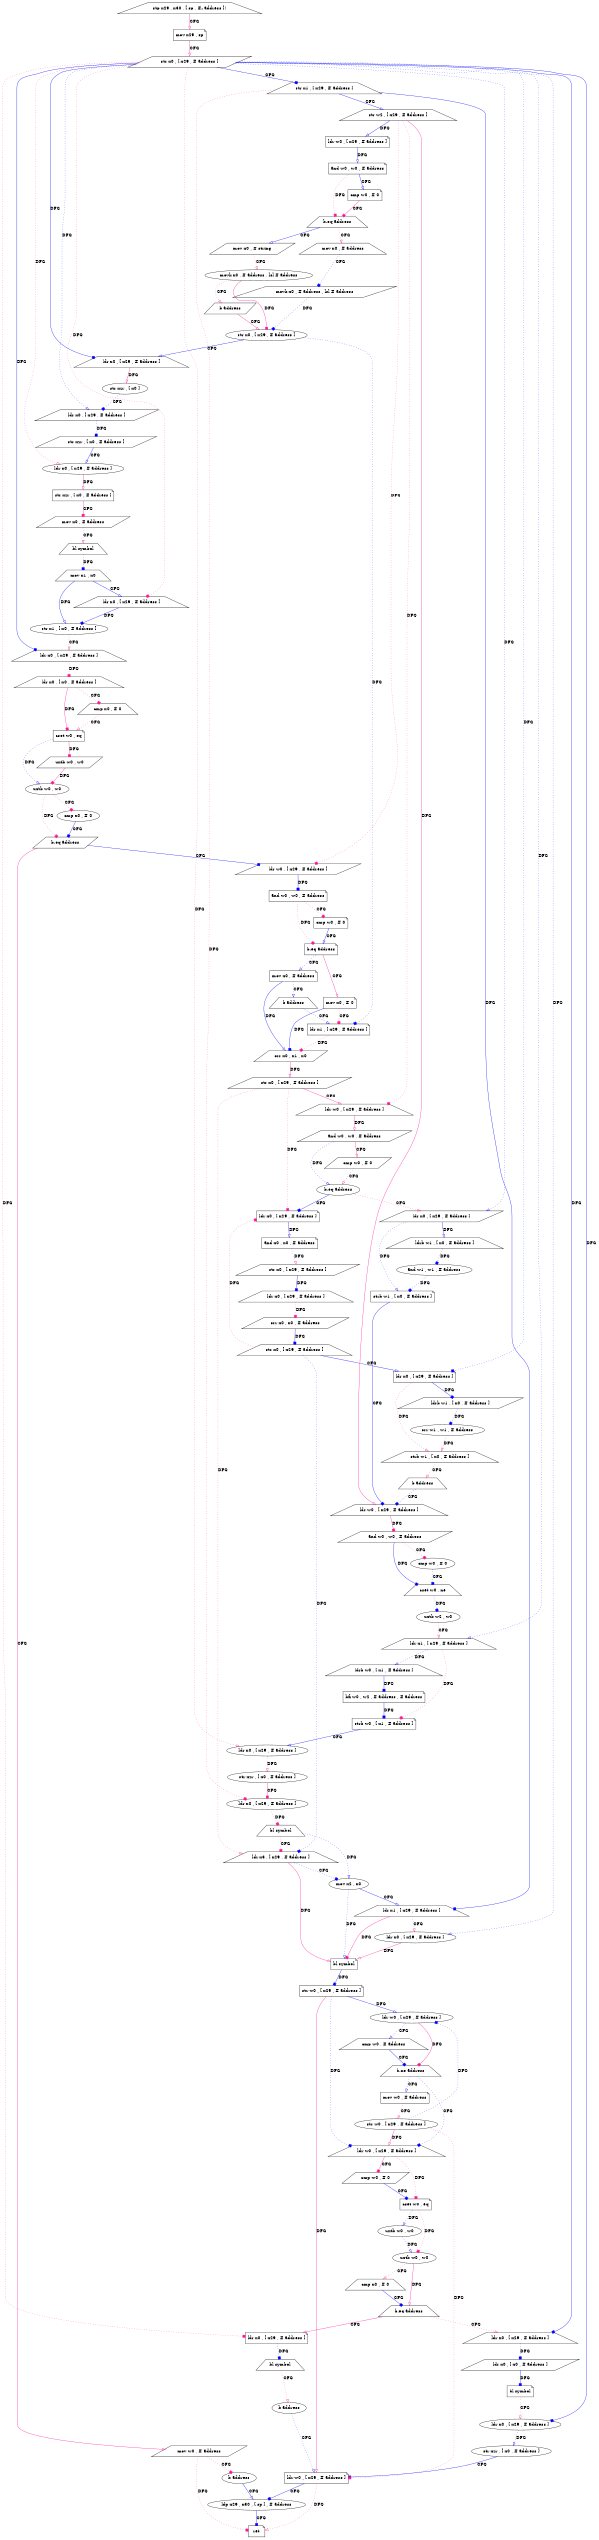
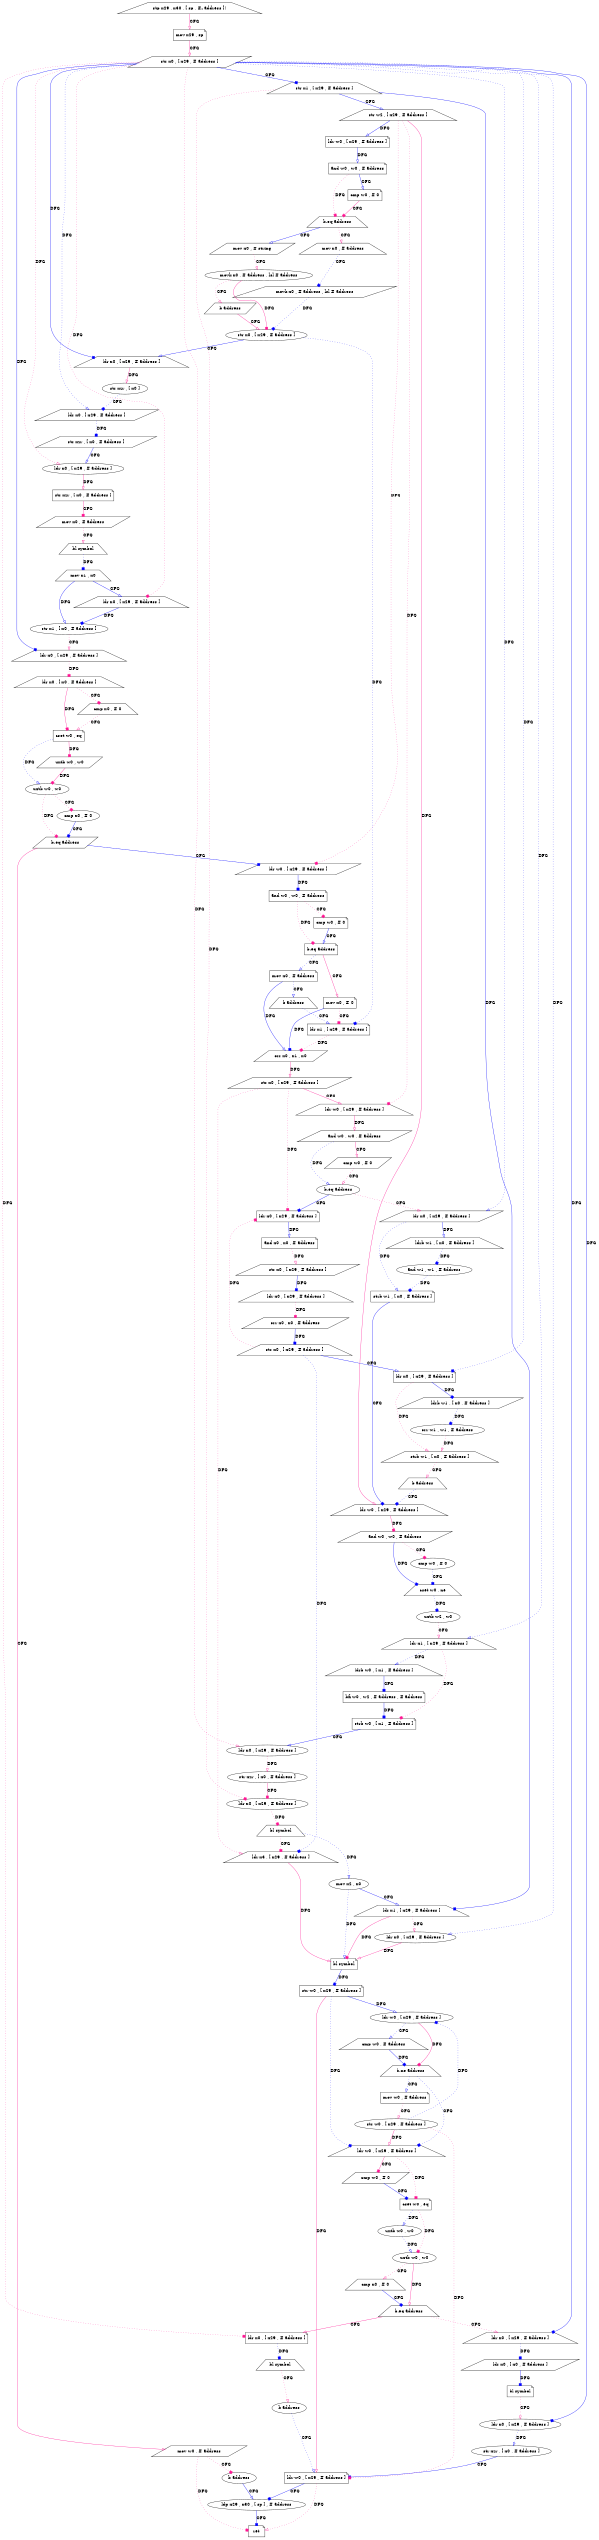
(389, 1684) -> (389, 1684)
(315, 1871) -> none
(404, 2058) -> (404, 2058)
